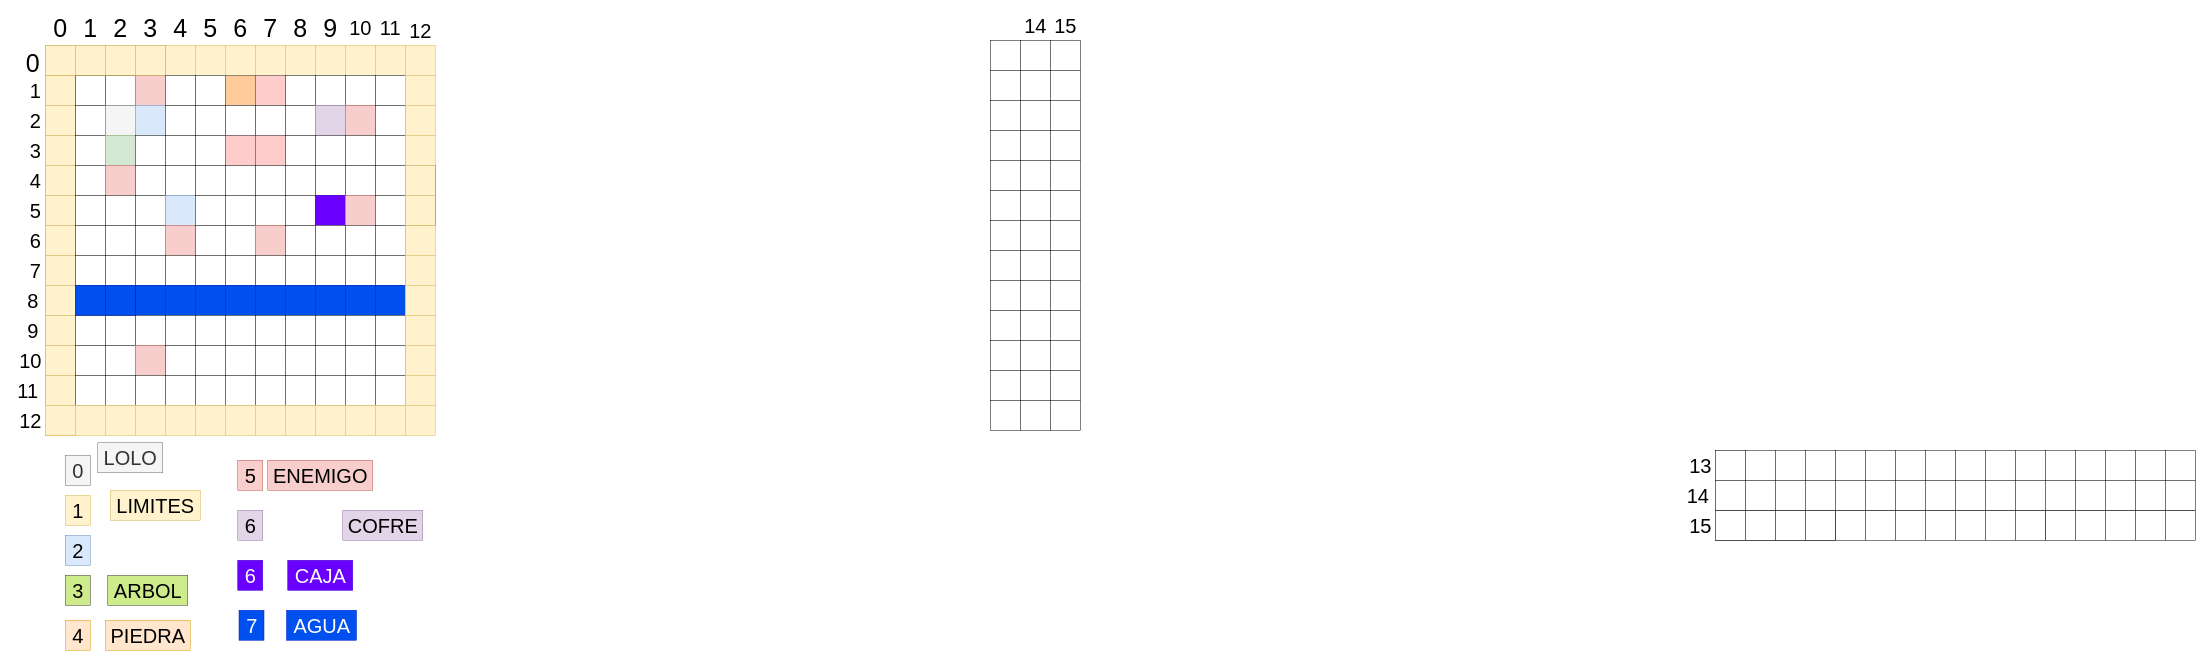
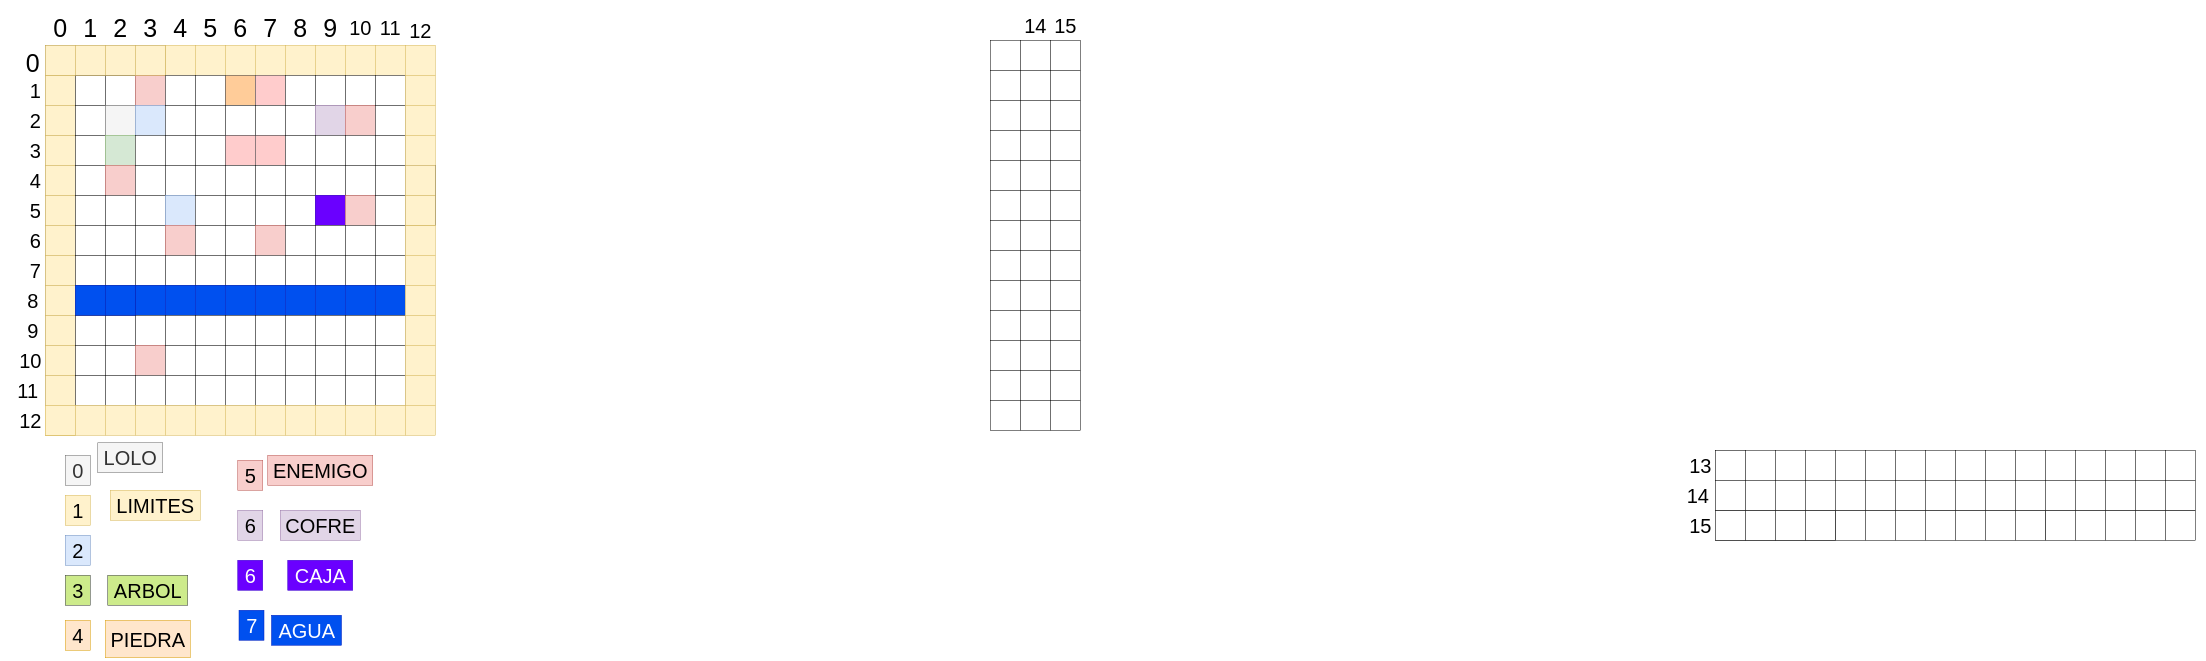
(320, 475) -> (320, 470)
(383, 525) -> (320, 525)
(322, 625) -> (307, 630)
(148, 635) -> (148, 639)
